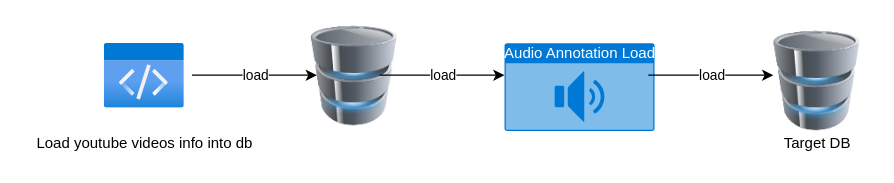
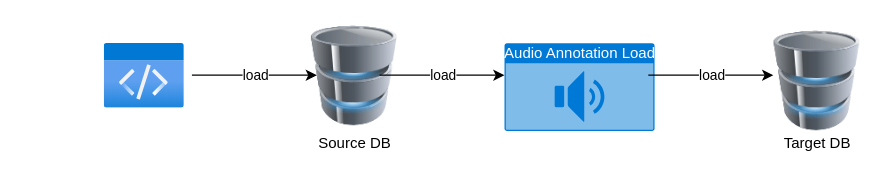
(144, 143) -> none
none -> (354, 143)
